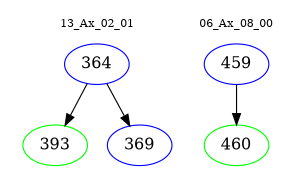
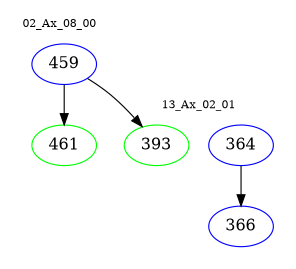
(237, 24) -> (60, 24)
(79, 99) -> (123, 106)
(140, 145) -> (241, 226)
(237, 145) -> (64, 145)
